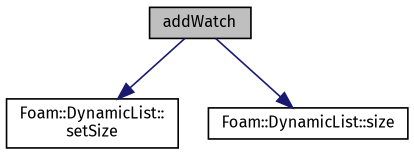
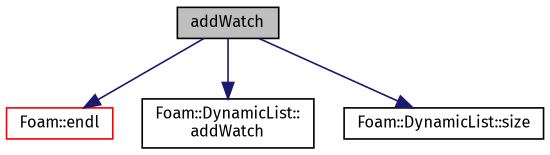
none -> (60, 123)
(92, 123) -> (228, 123)
